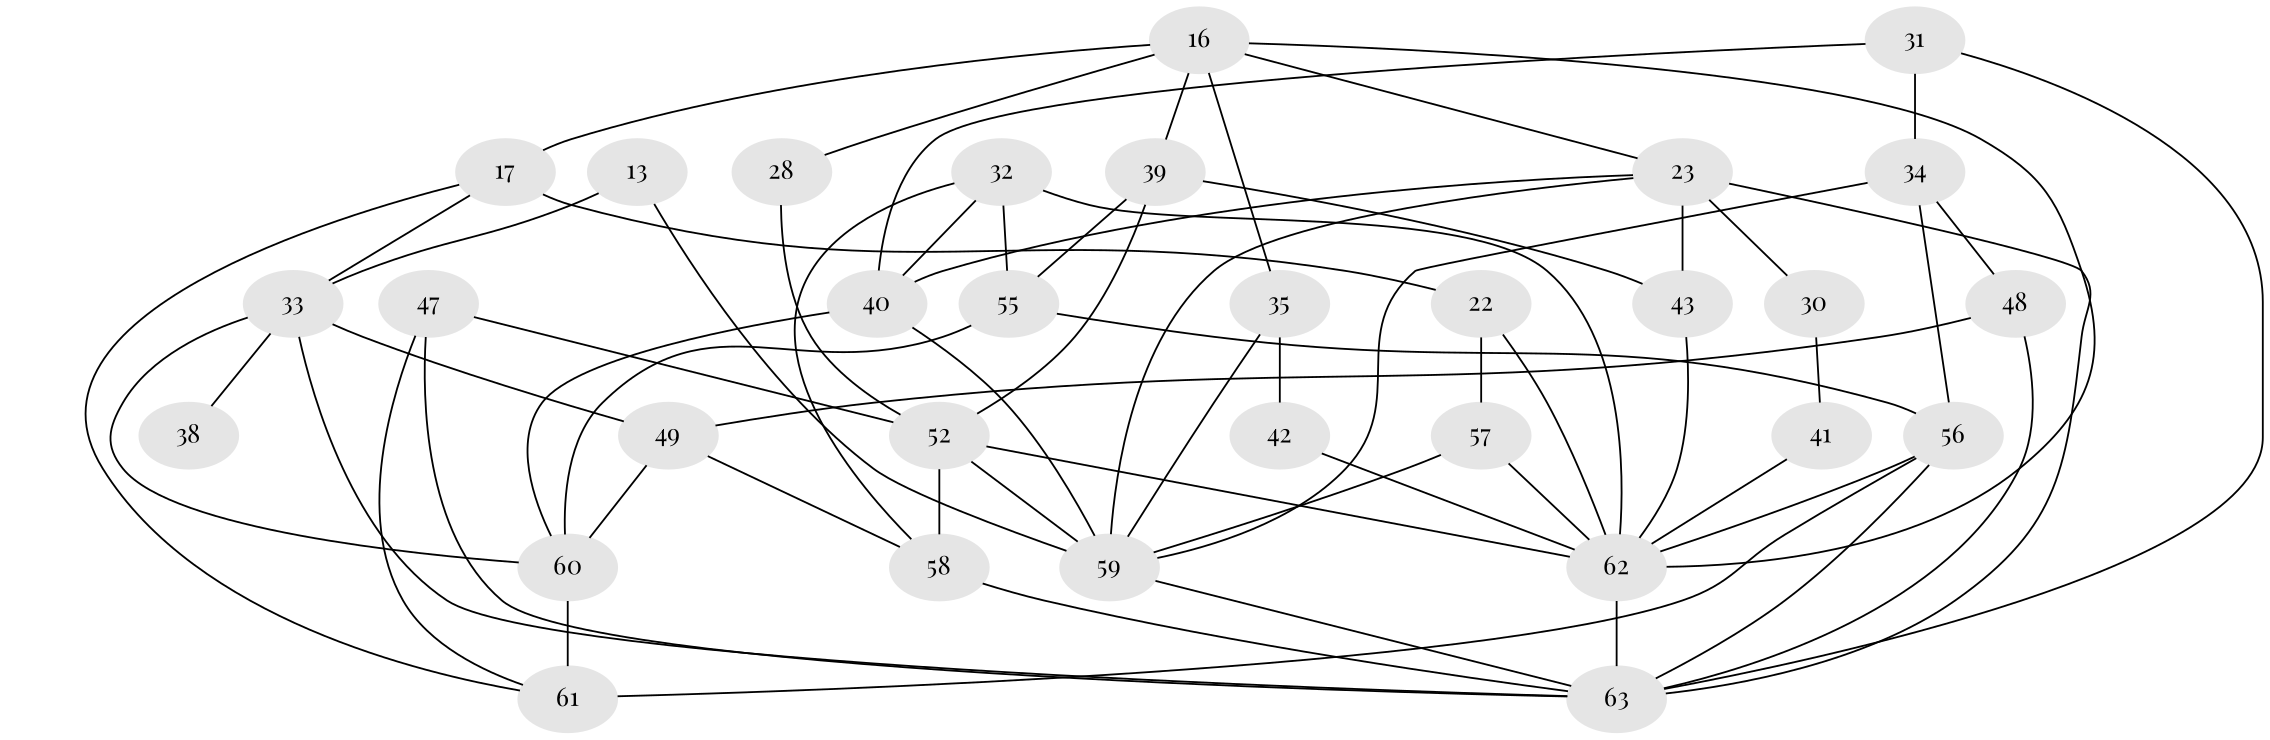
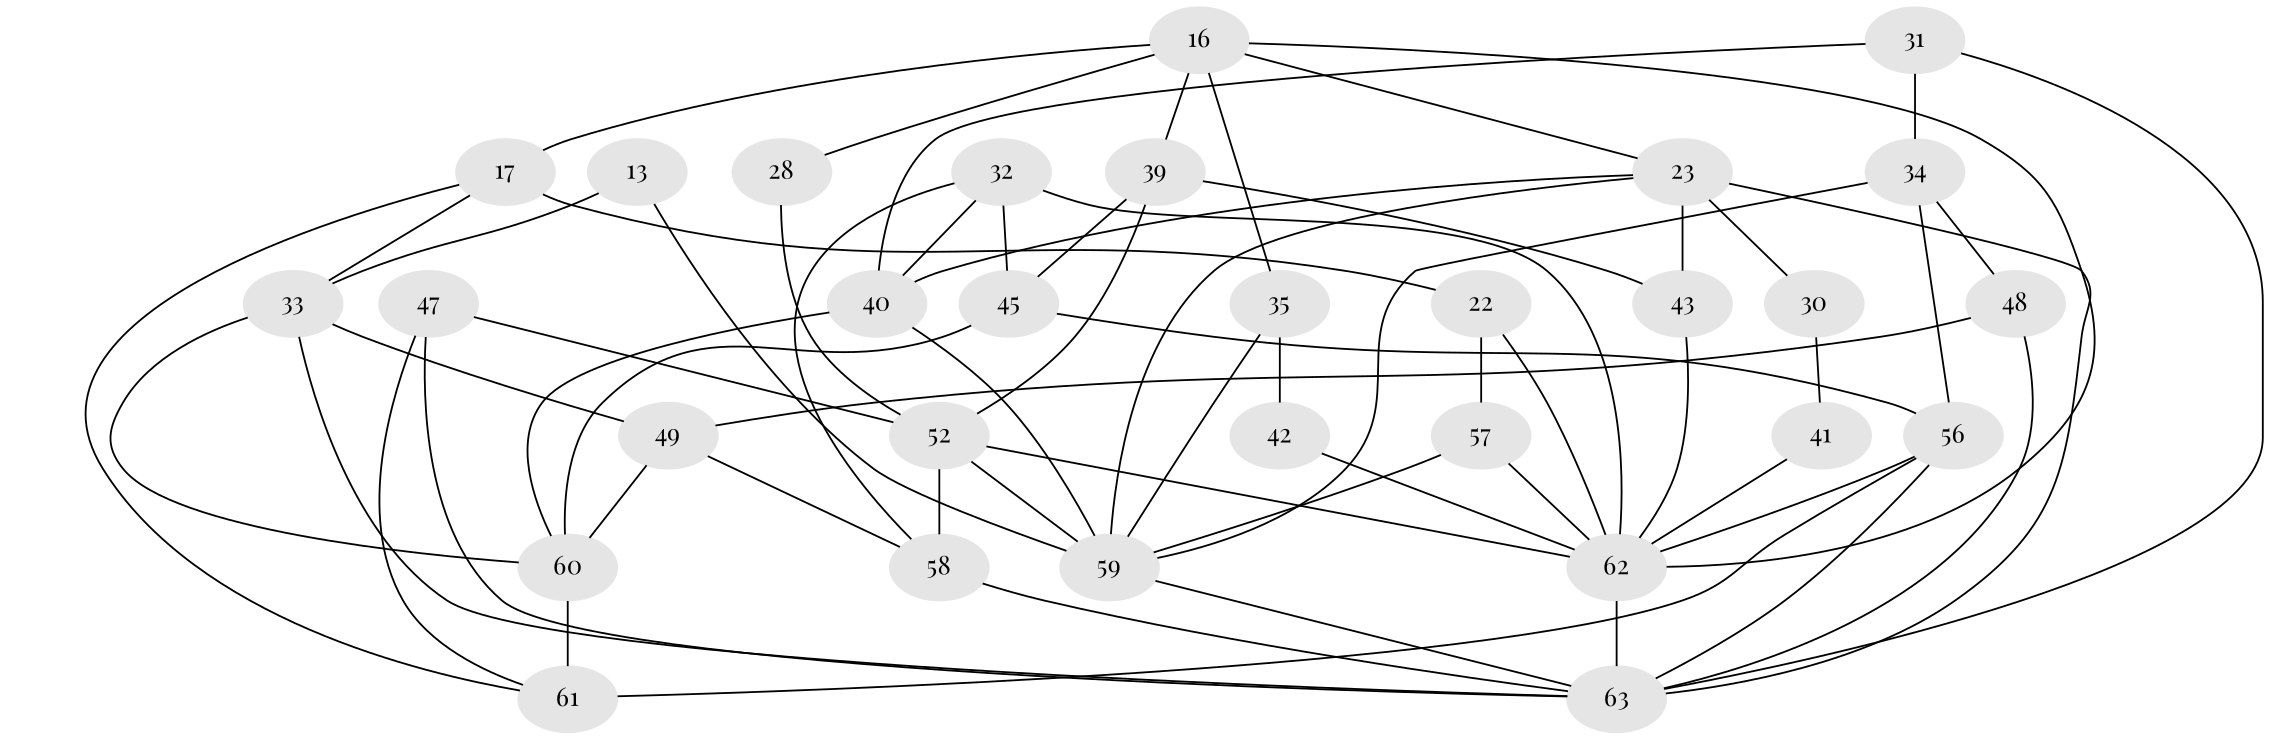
(1009, 304) -> (1009, 304)
(189, 436) -> none
